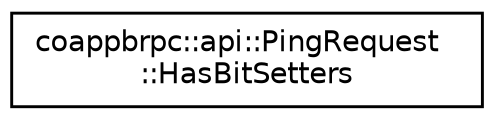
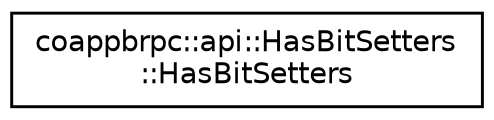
(247, 60) -> (247, 60)
